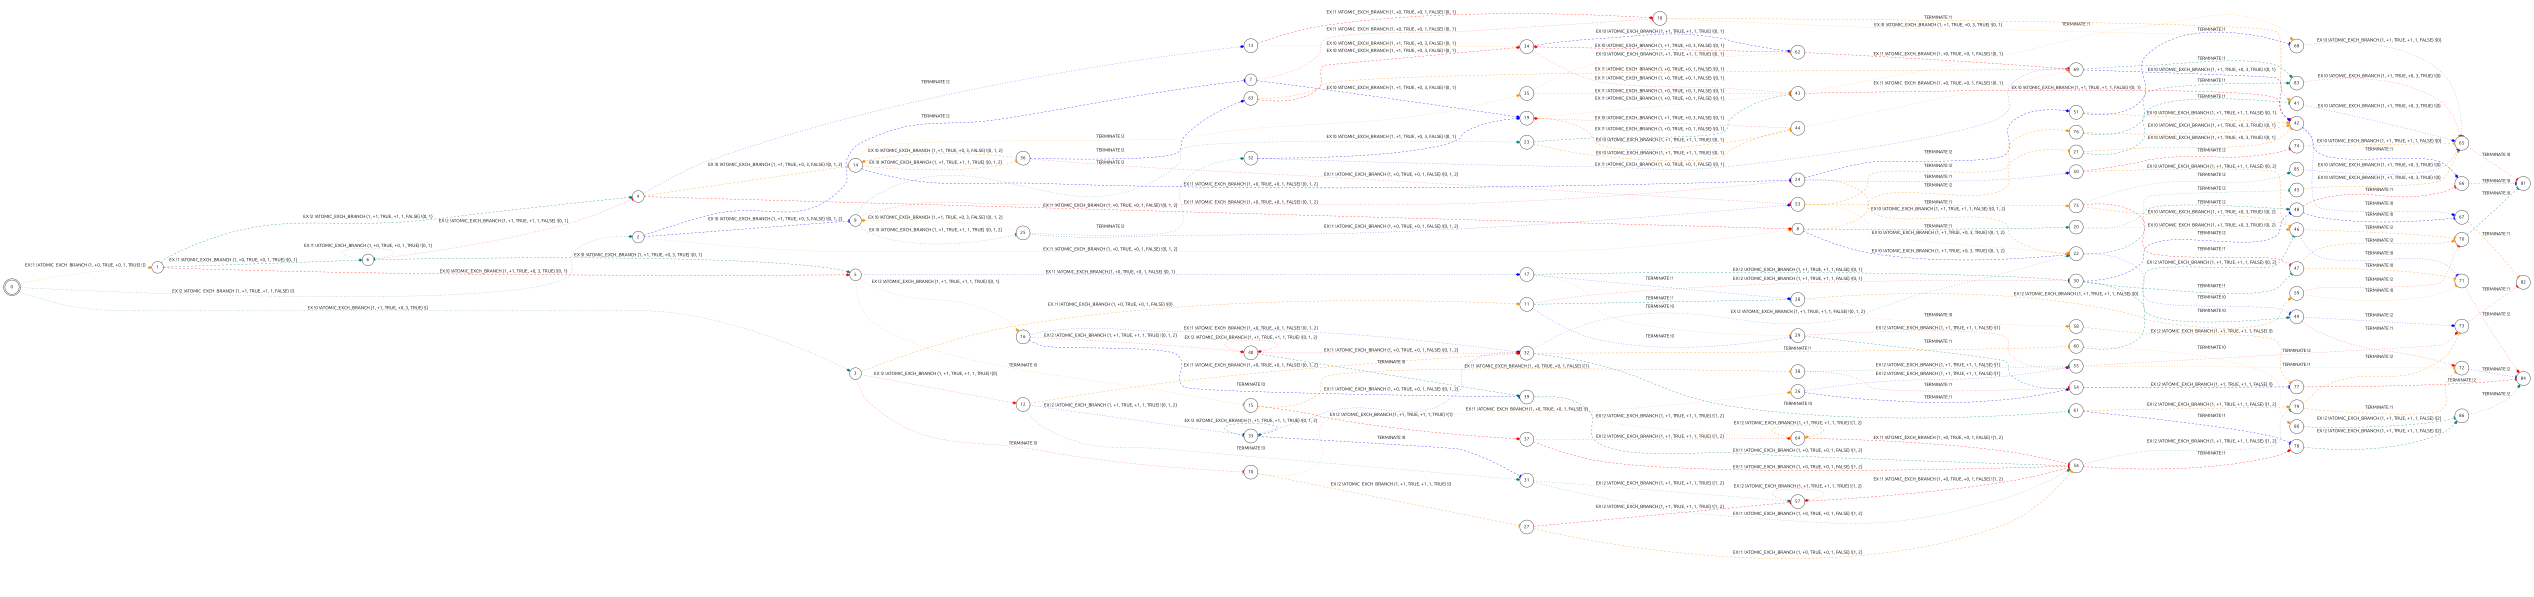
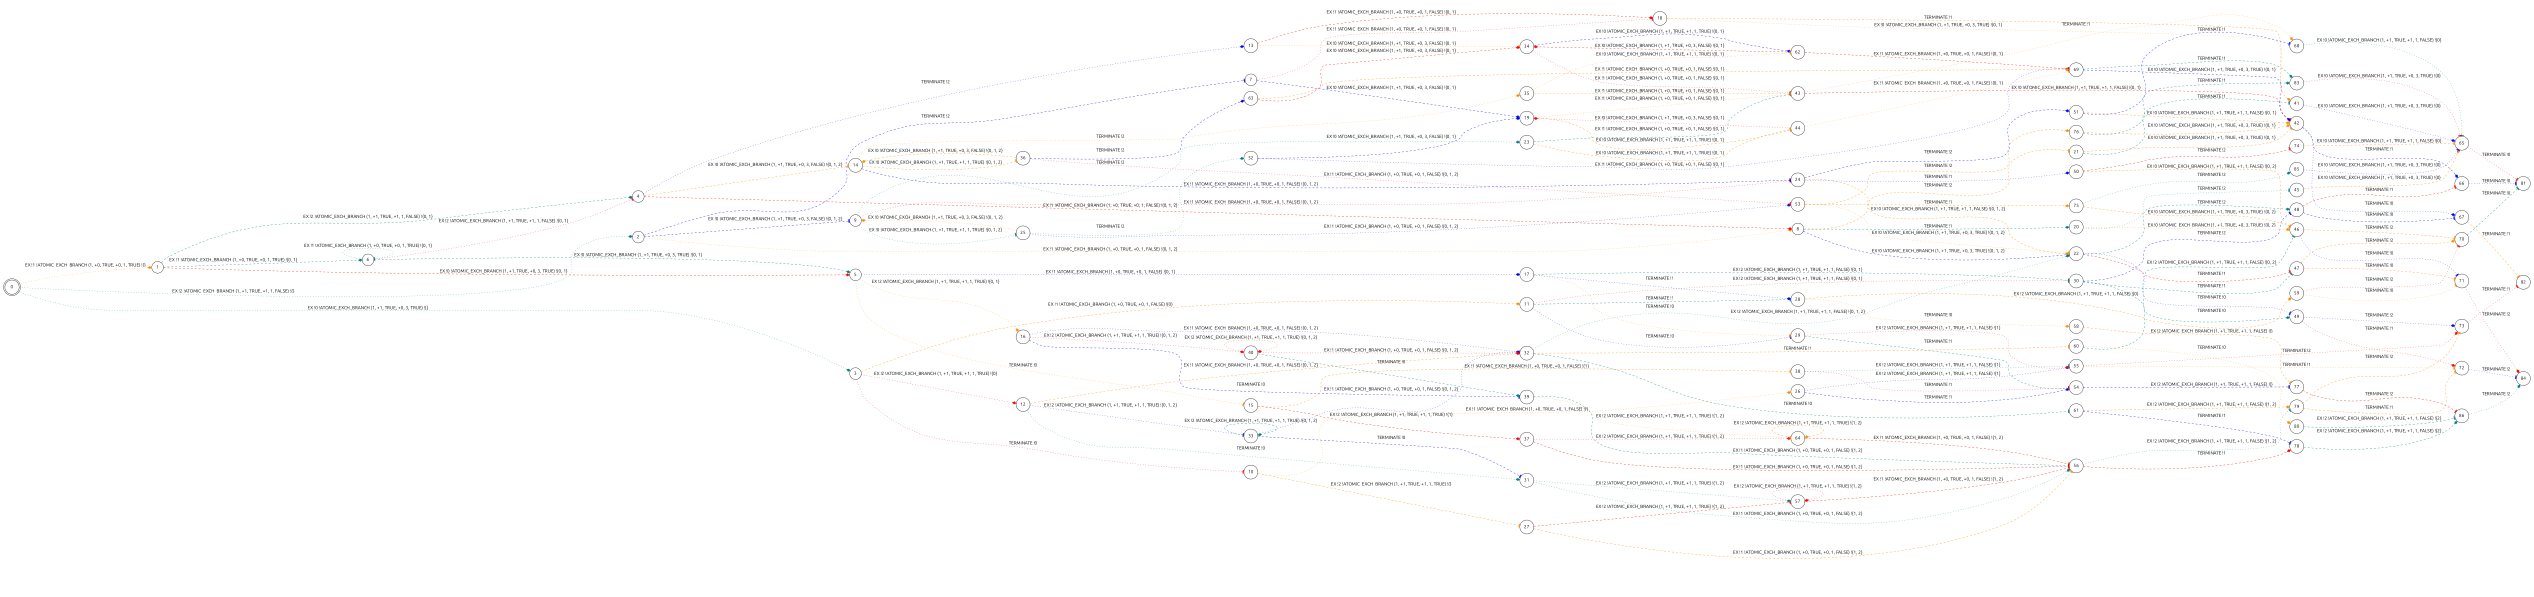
(2169, 256) -> (2184, 281)
(2409, 385) -> (2379, 399)
